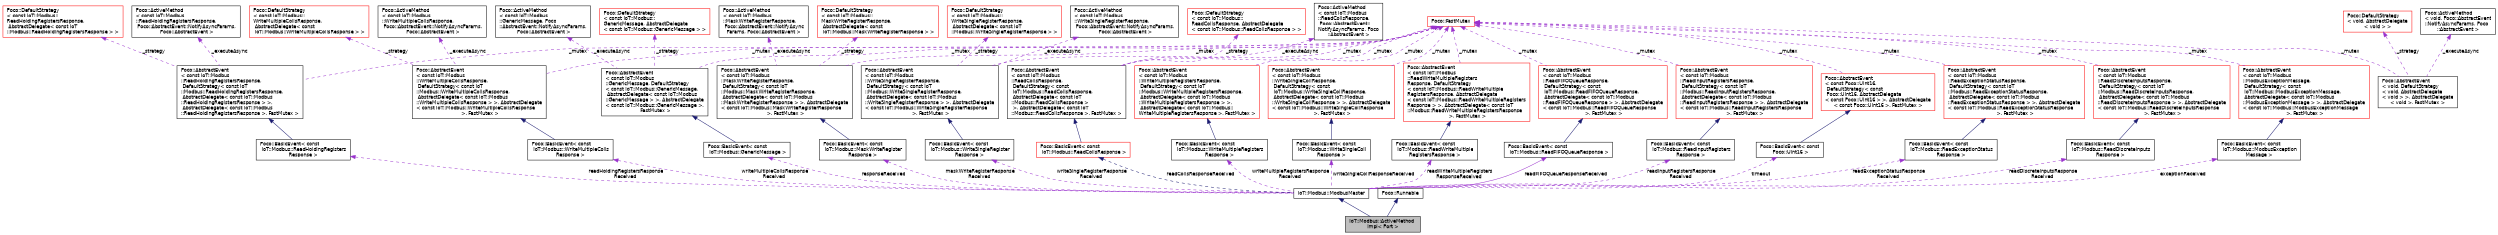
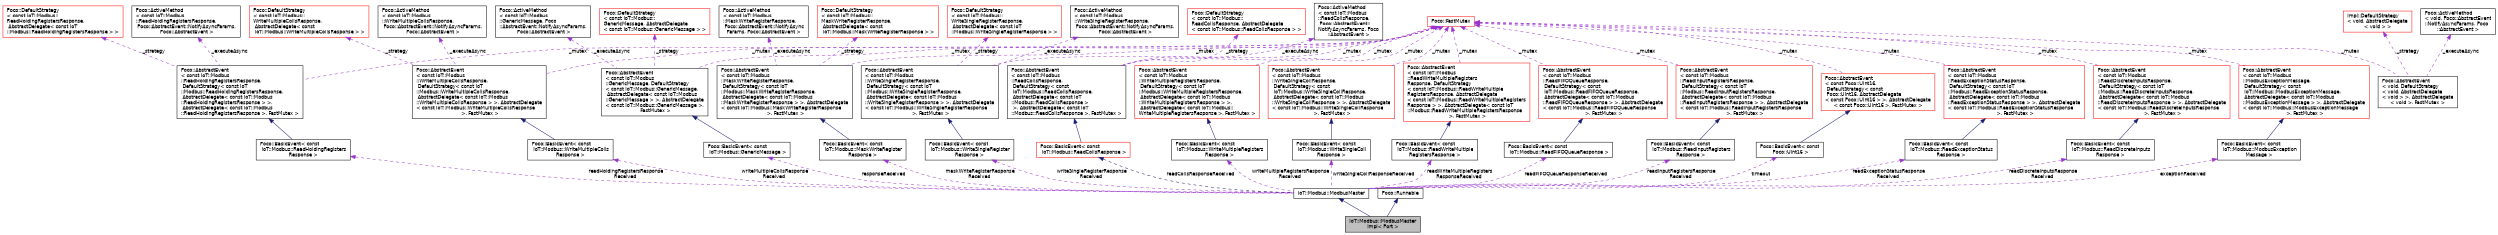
(2378, 22) -> (2378, 22)
(1489, 181) -> (1489, 181)
(1383, 224) -> (1383, 224)
